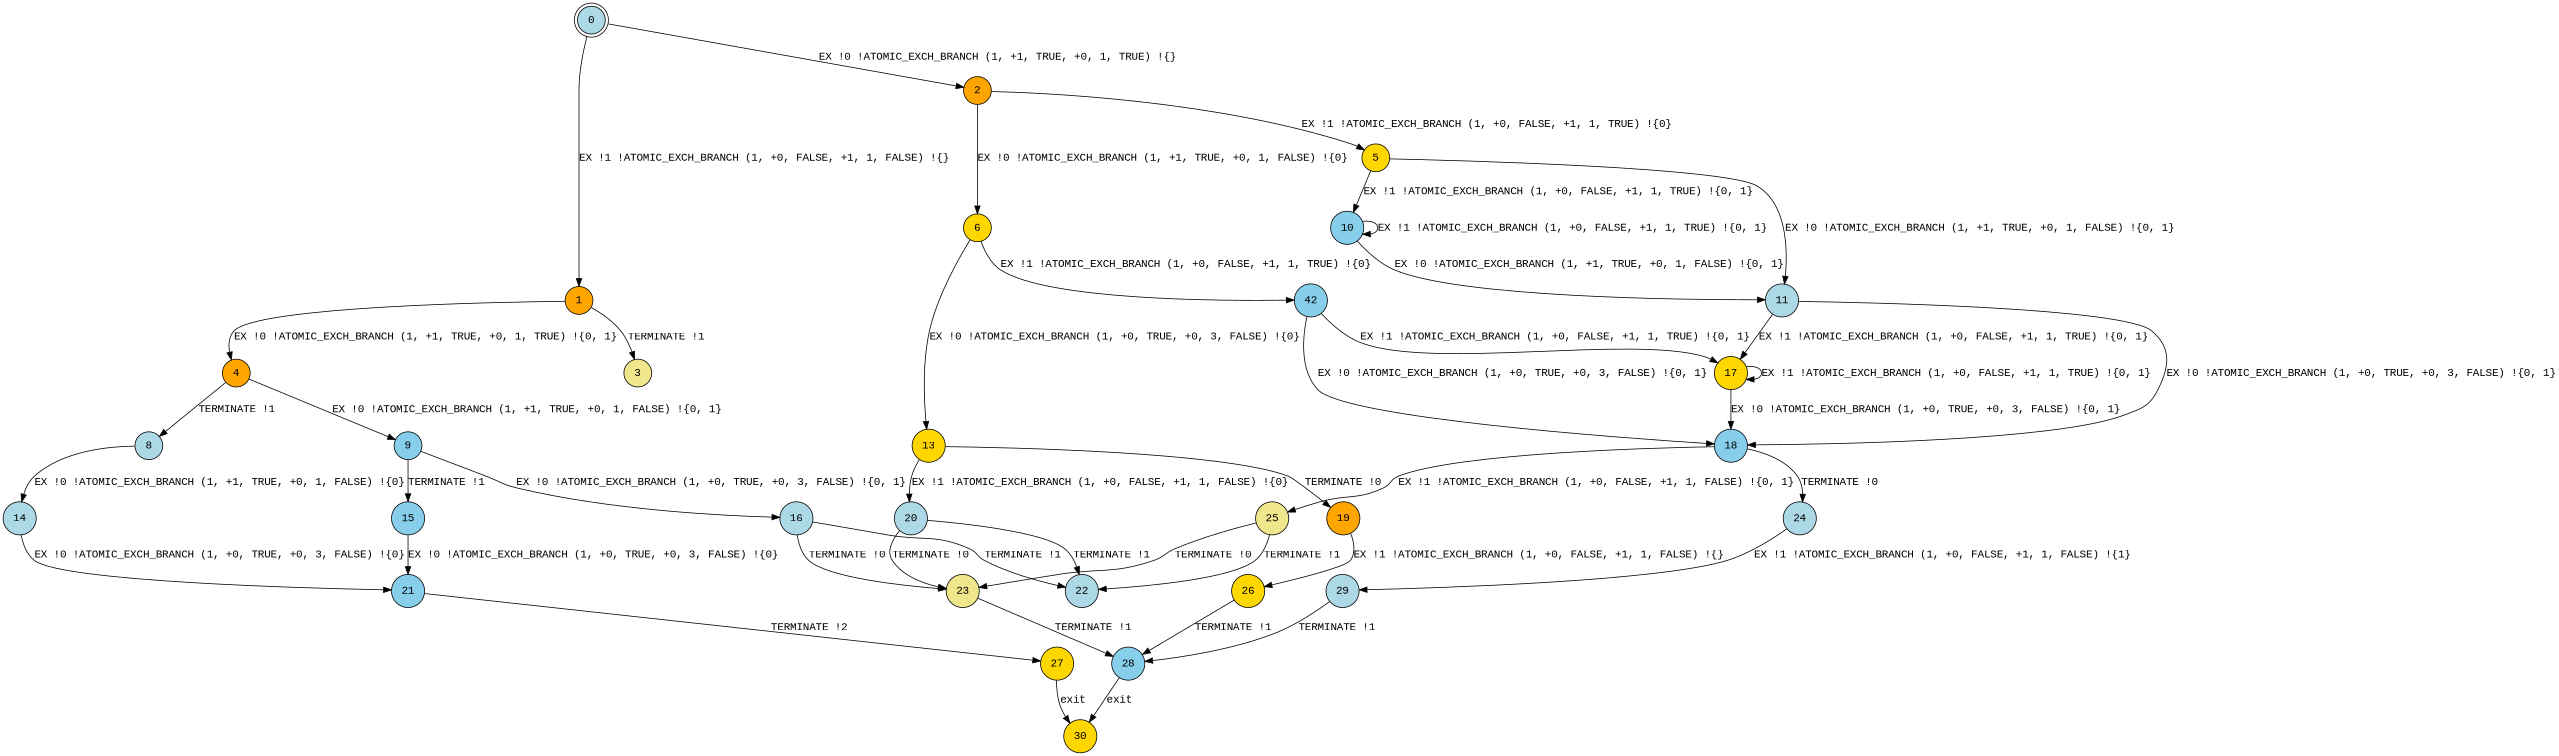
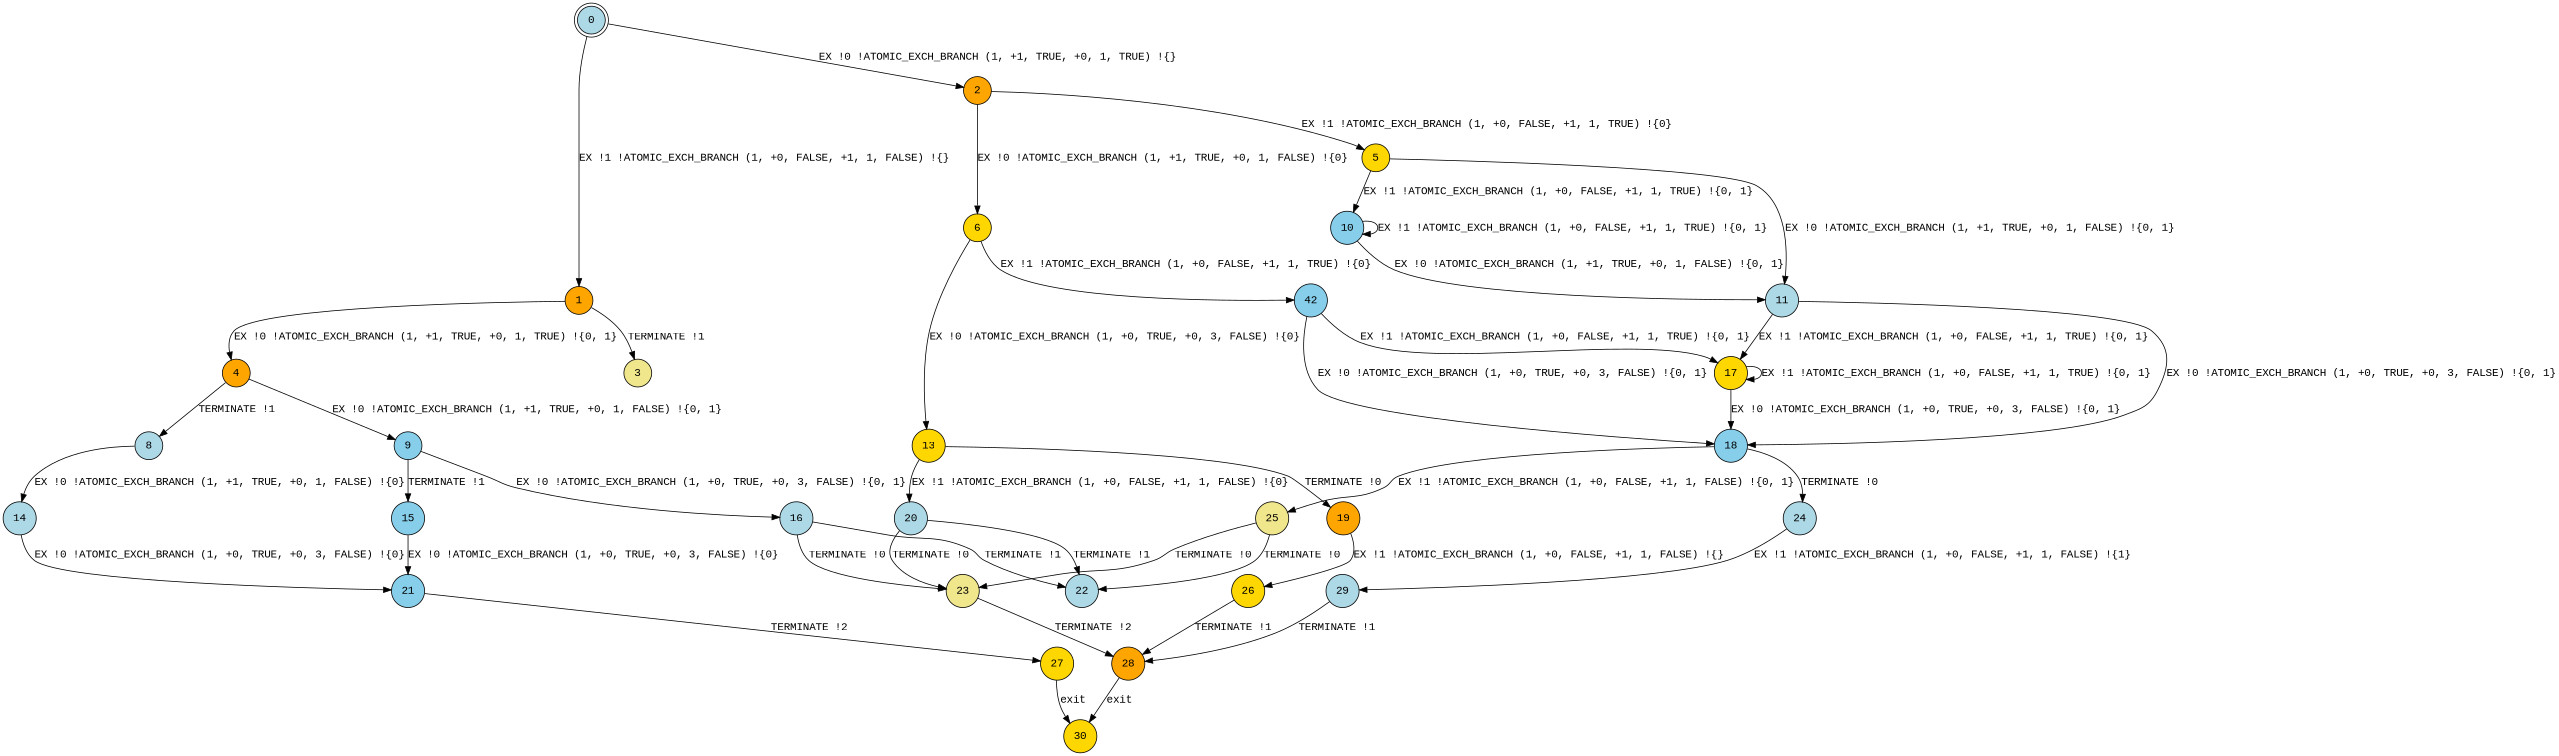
(1302, 555) -> (1302, 555)
(1093, 627) -> (1093, 627)
(1128, 664) -> (1128, 664)
